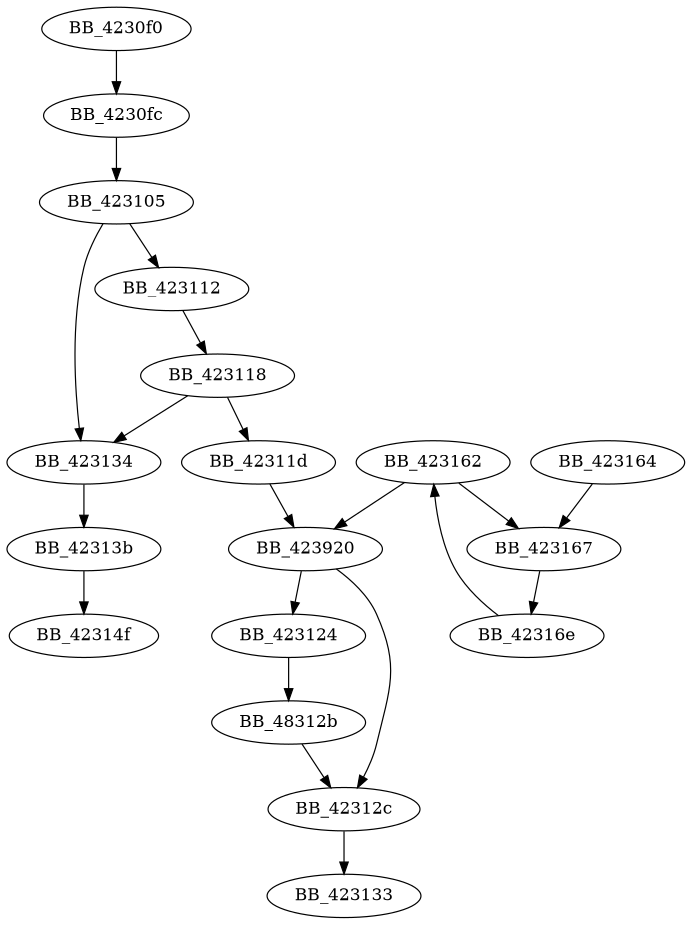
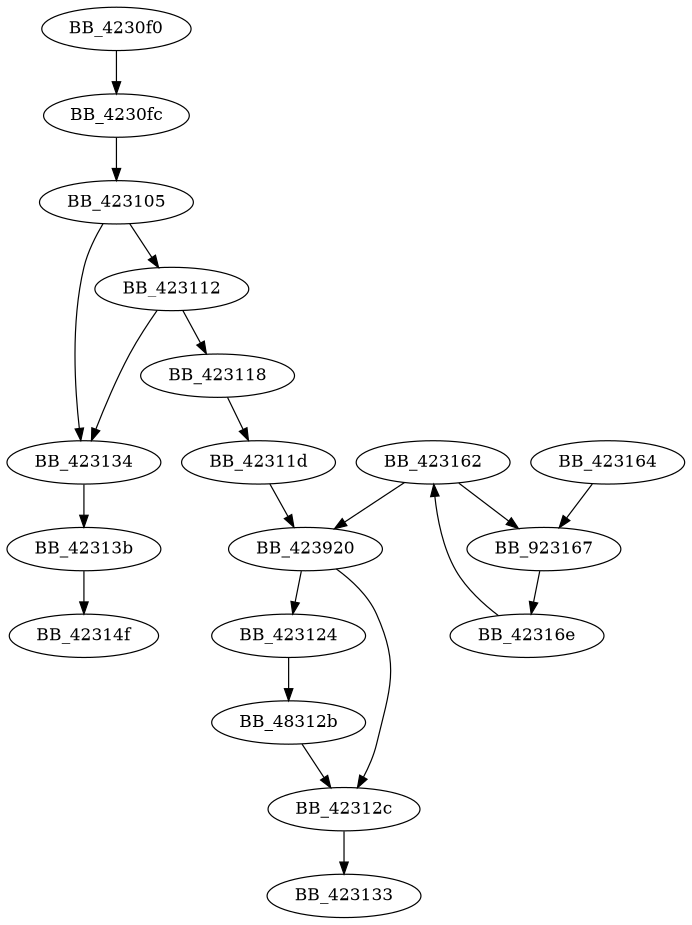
(156, 416) -> (123, 368)
(544, 549) -> (544, 549)
